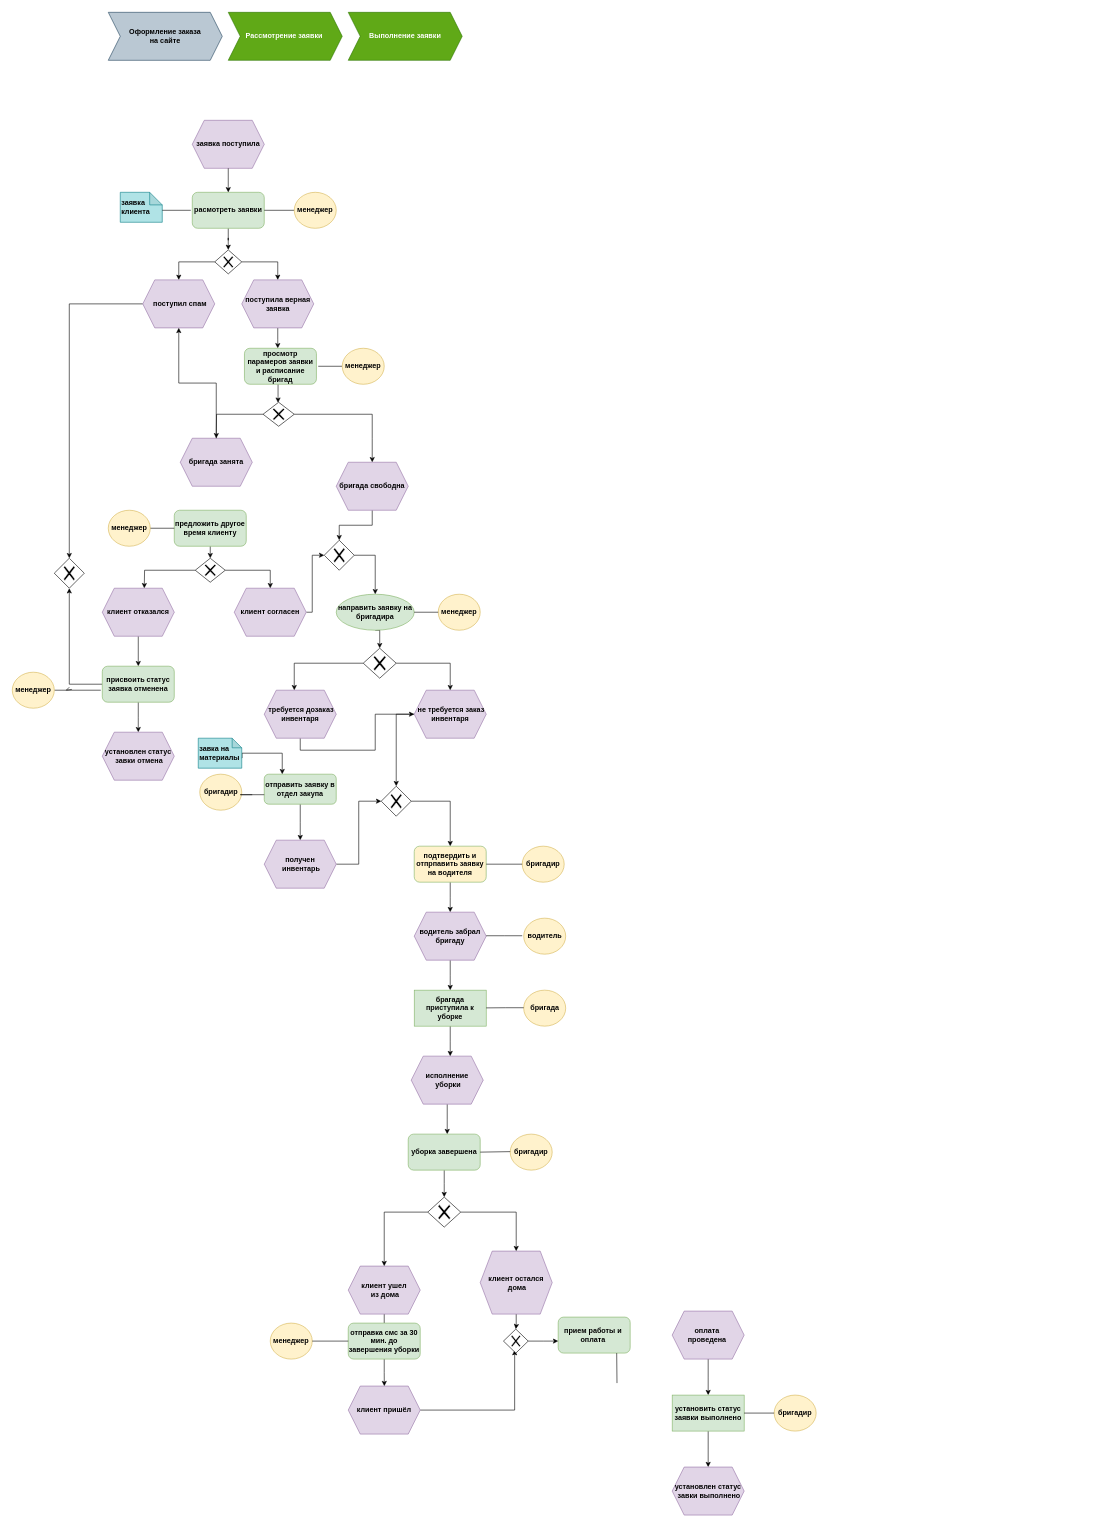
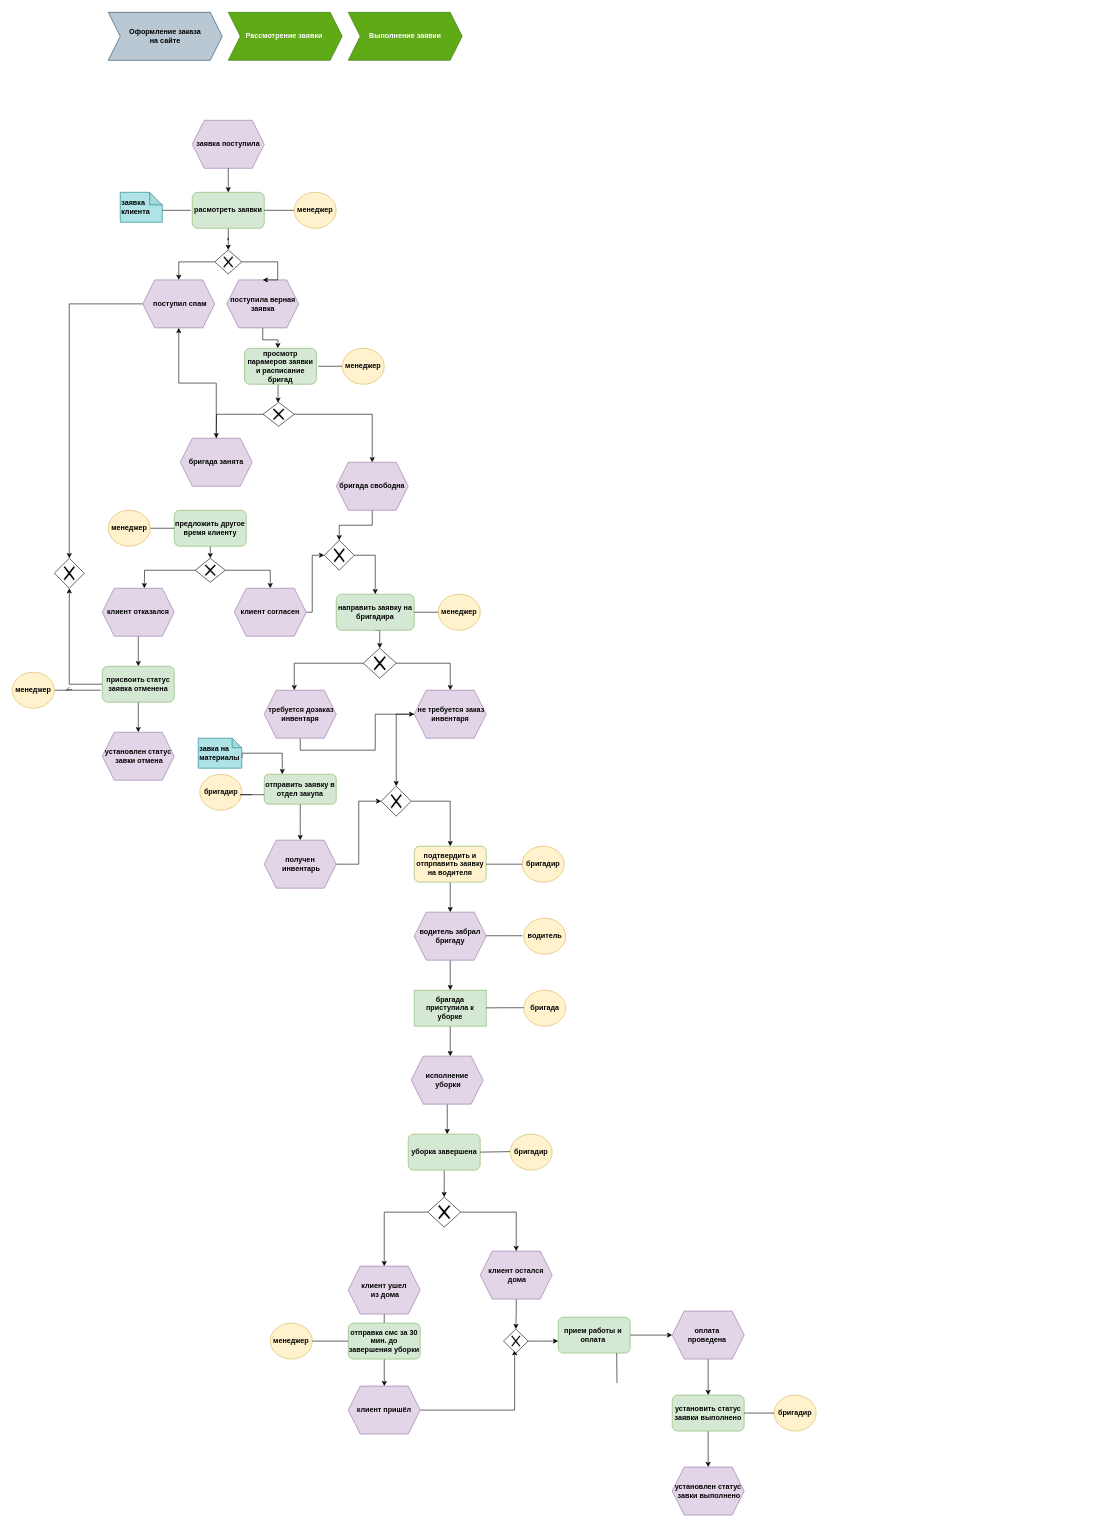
(278, 304) -> (263, 304)
(375, 612) -> (375, 612)
(516, 1283) -> (516, 1275)
none -> (666, 1335)
(708, 1413) -> (708, 1413)
